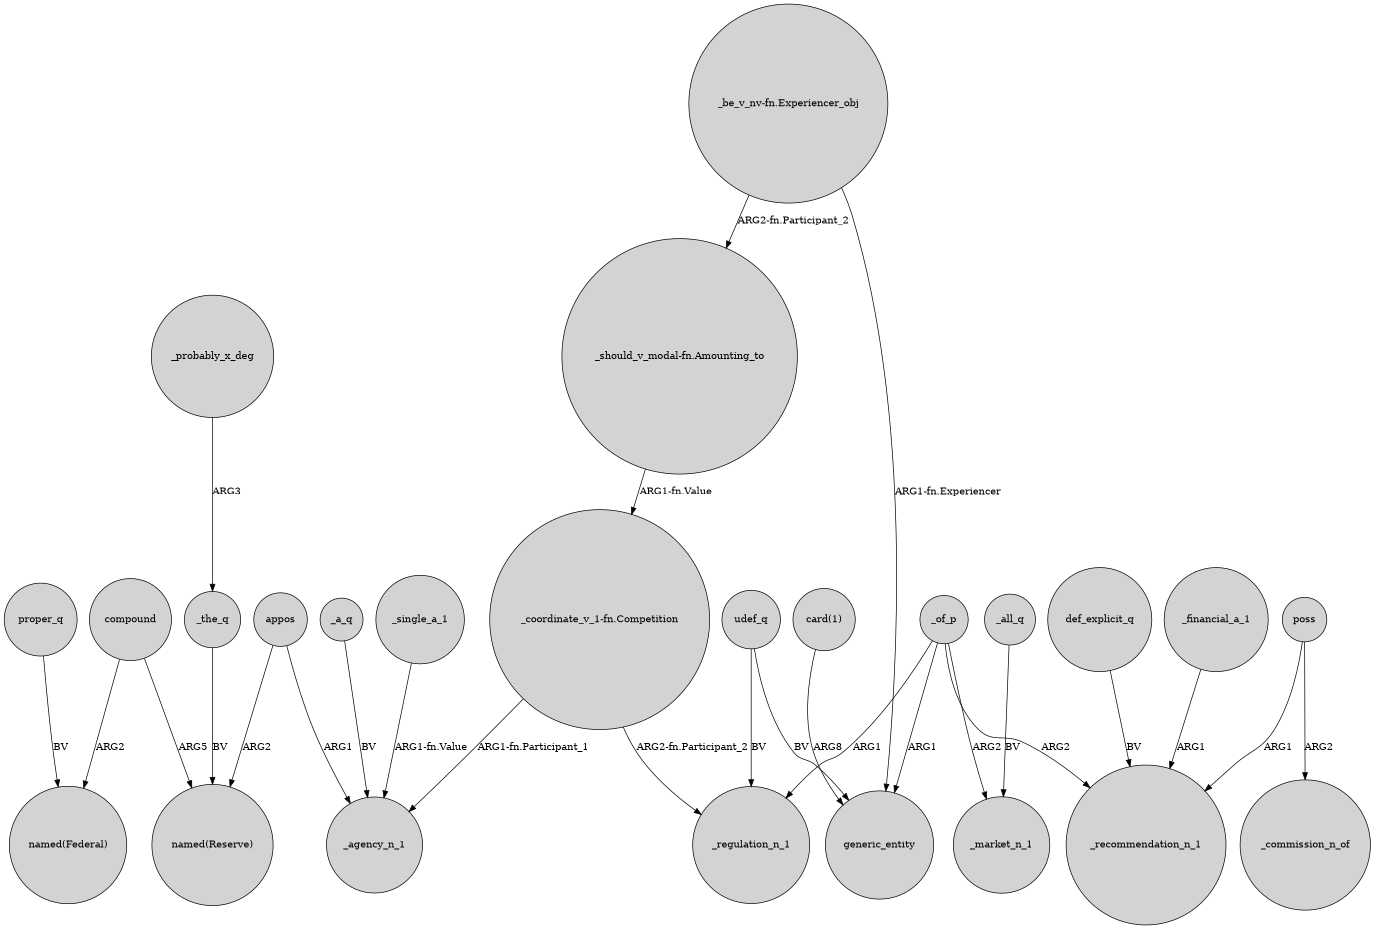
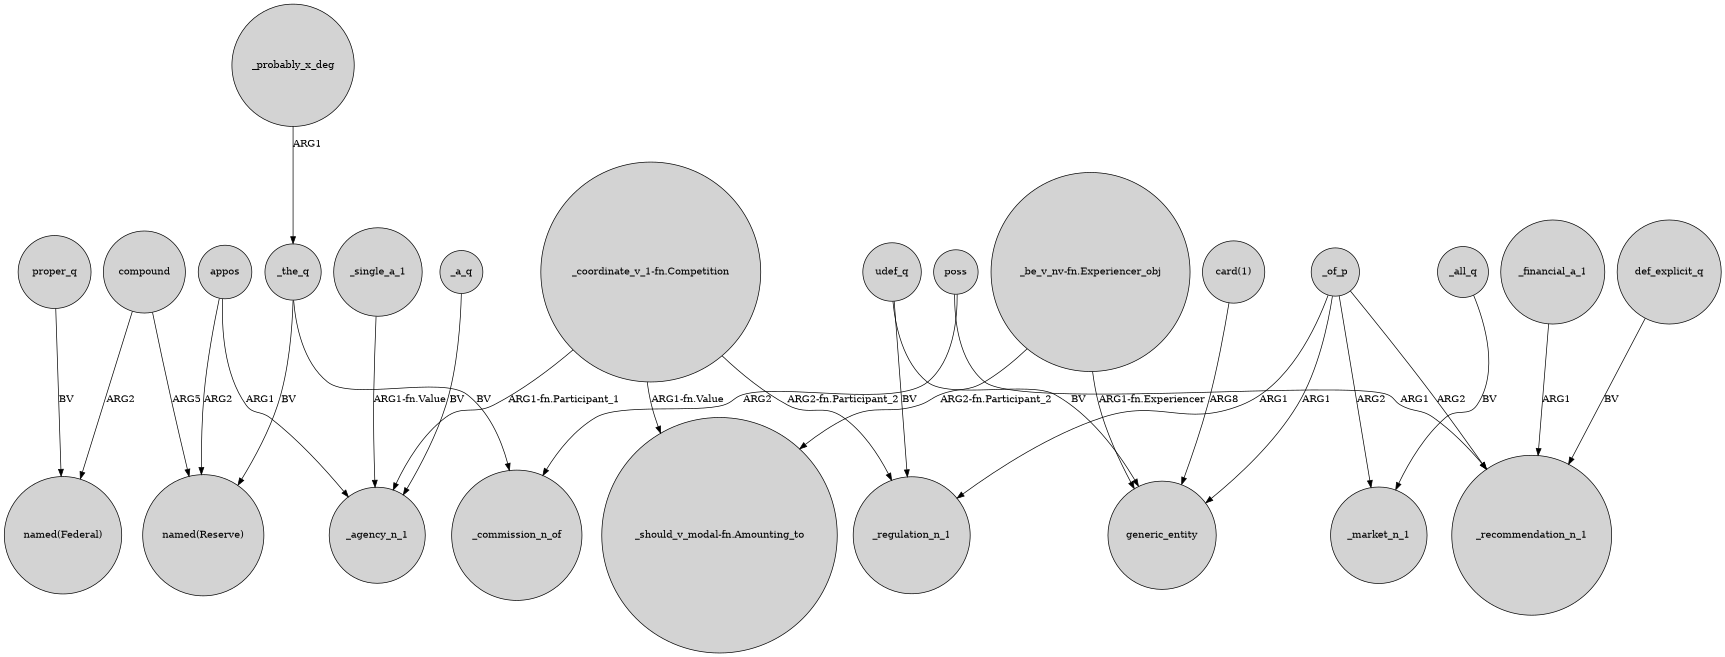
none -> (393, 389)
(640, 488) -> (651, 405)
(227, 492) -> (307, 144)
